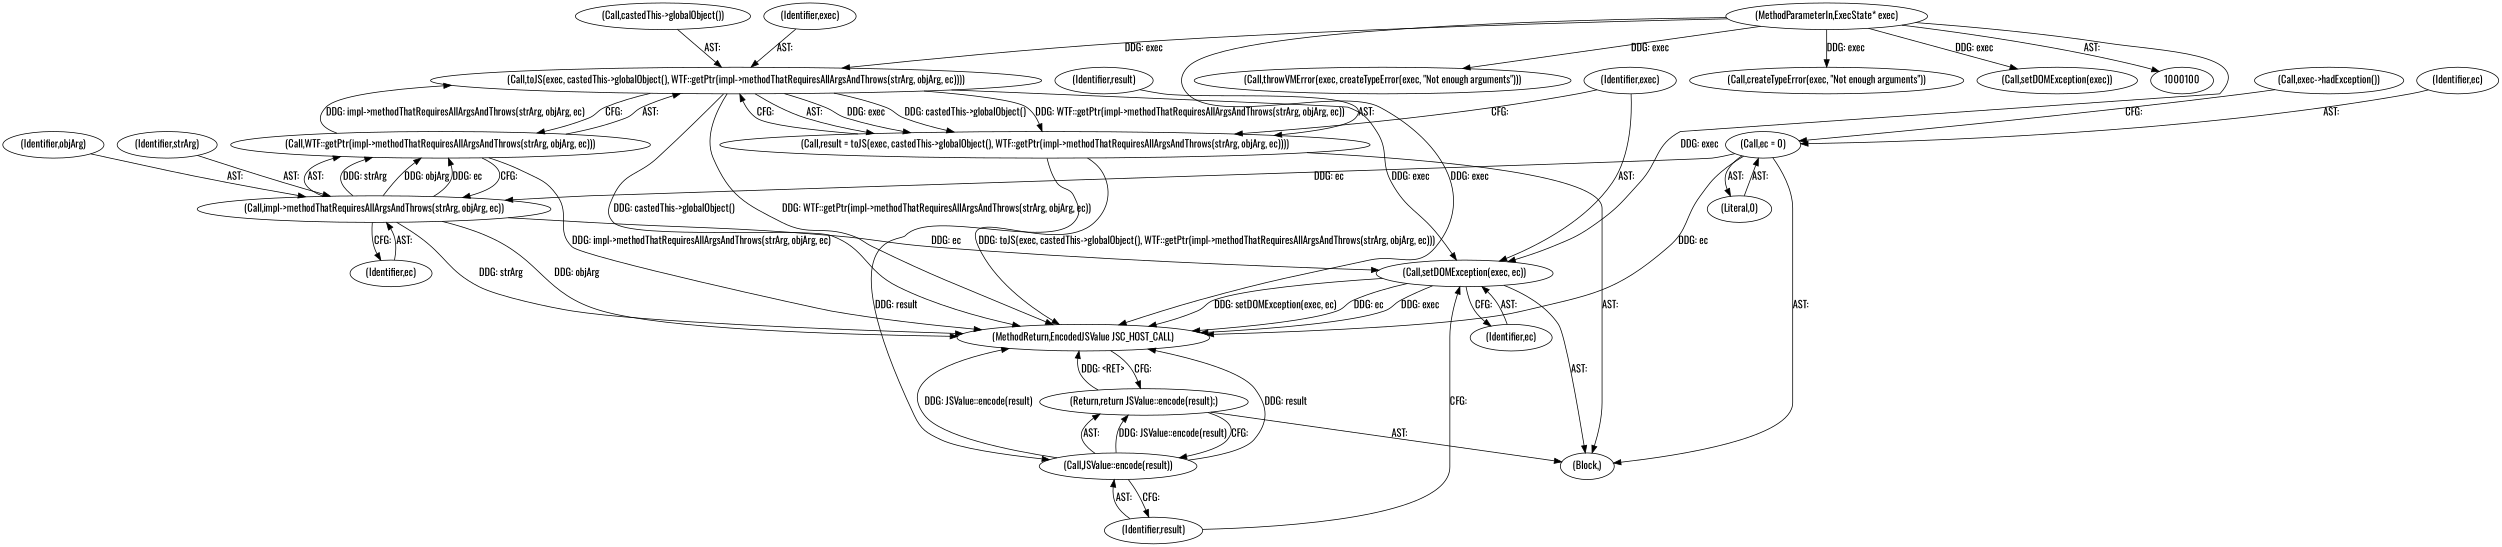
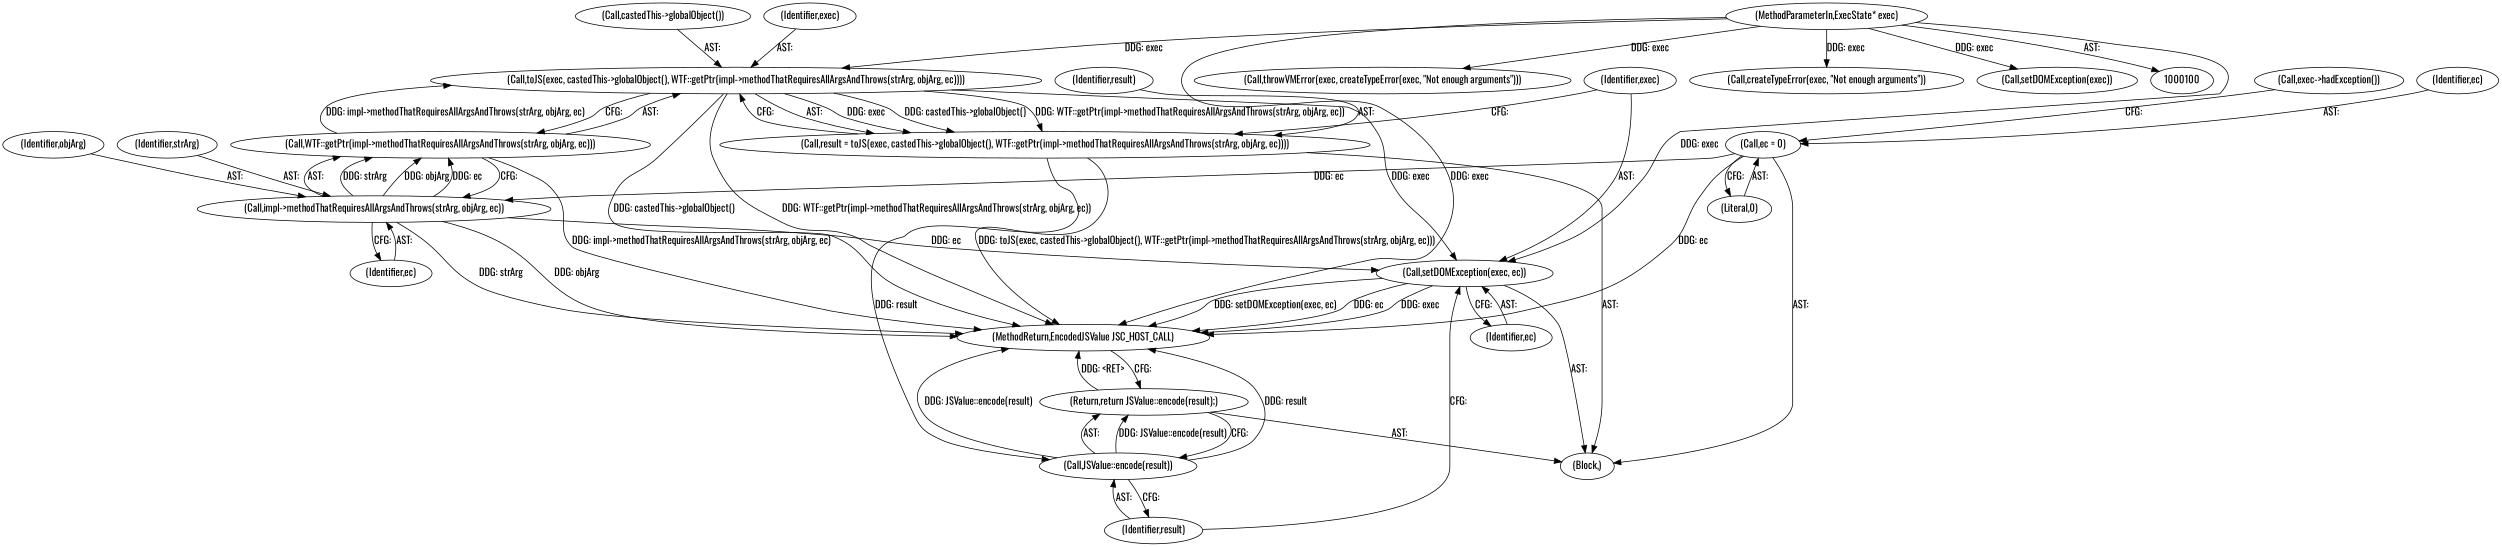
(1737, 177) -> (1737, 177)
